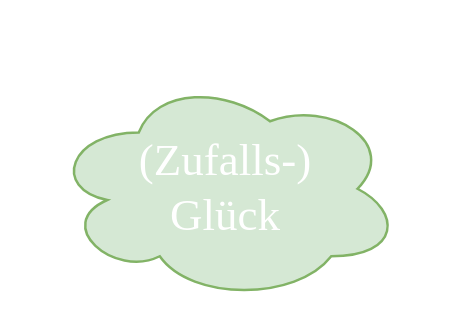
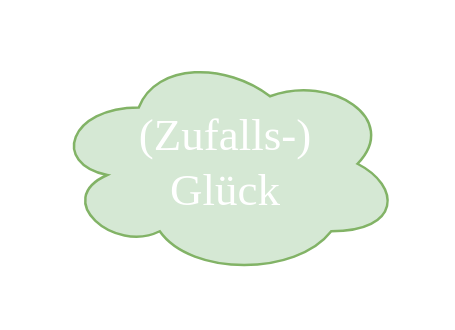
(226, 189) -> (226, 164)
